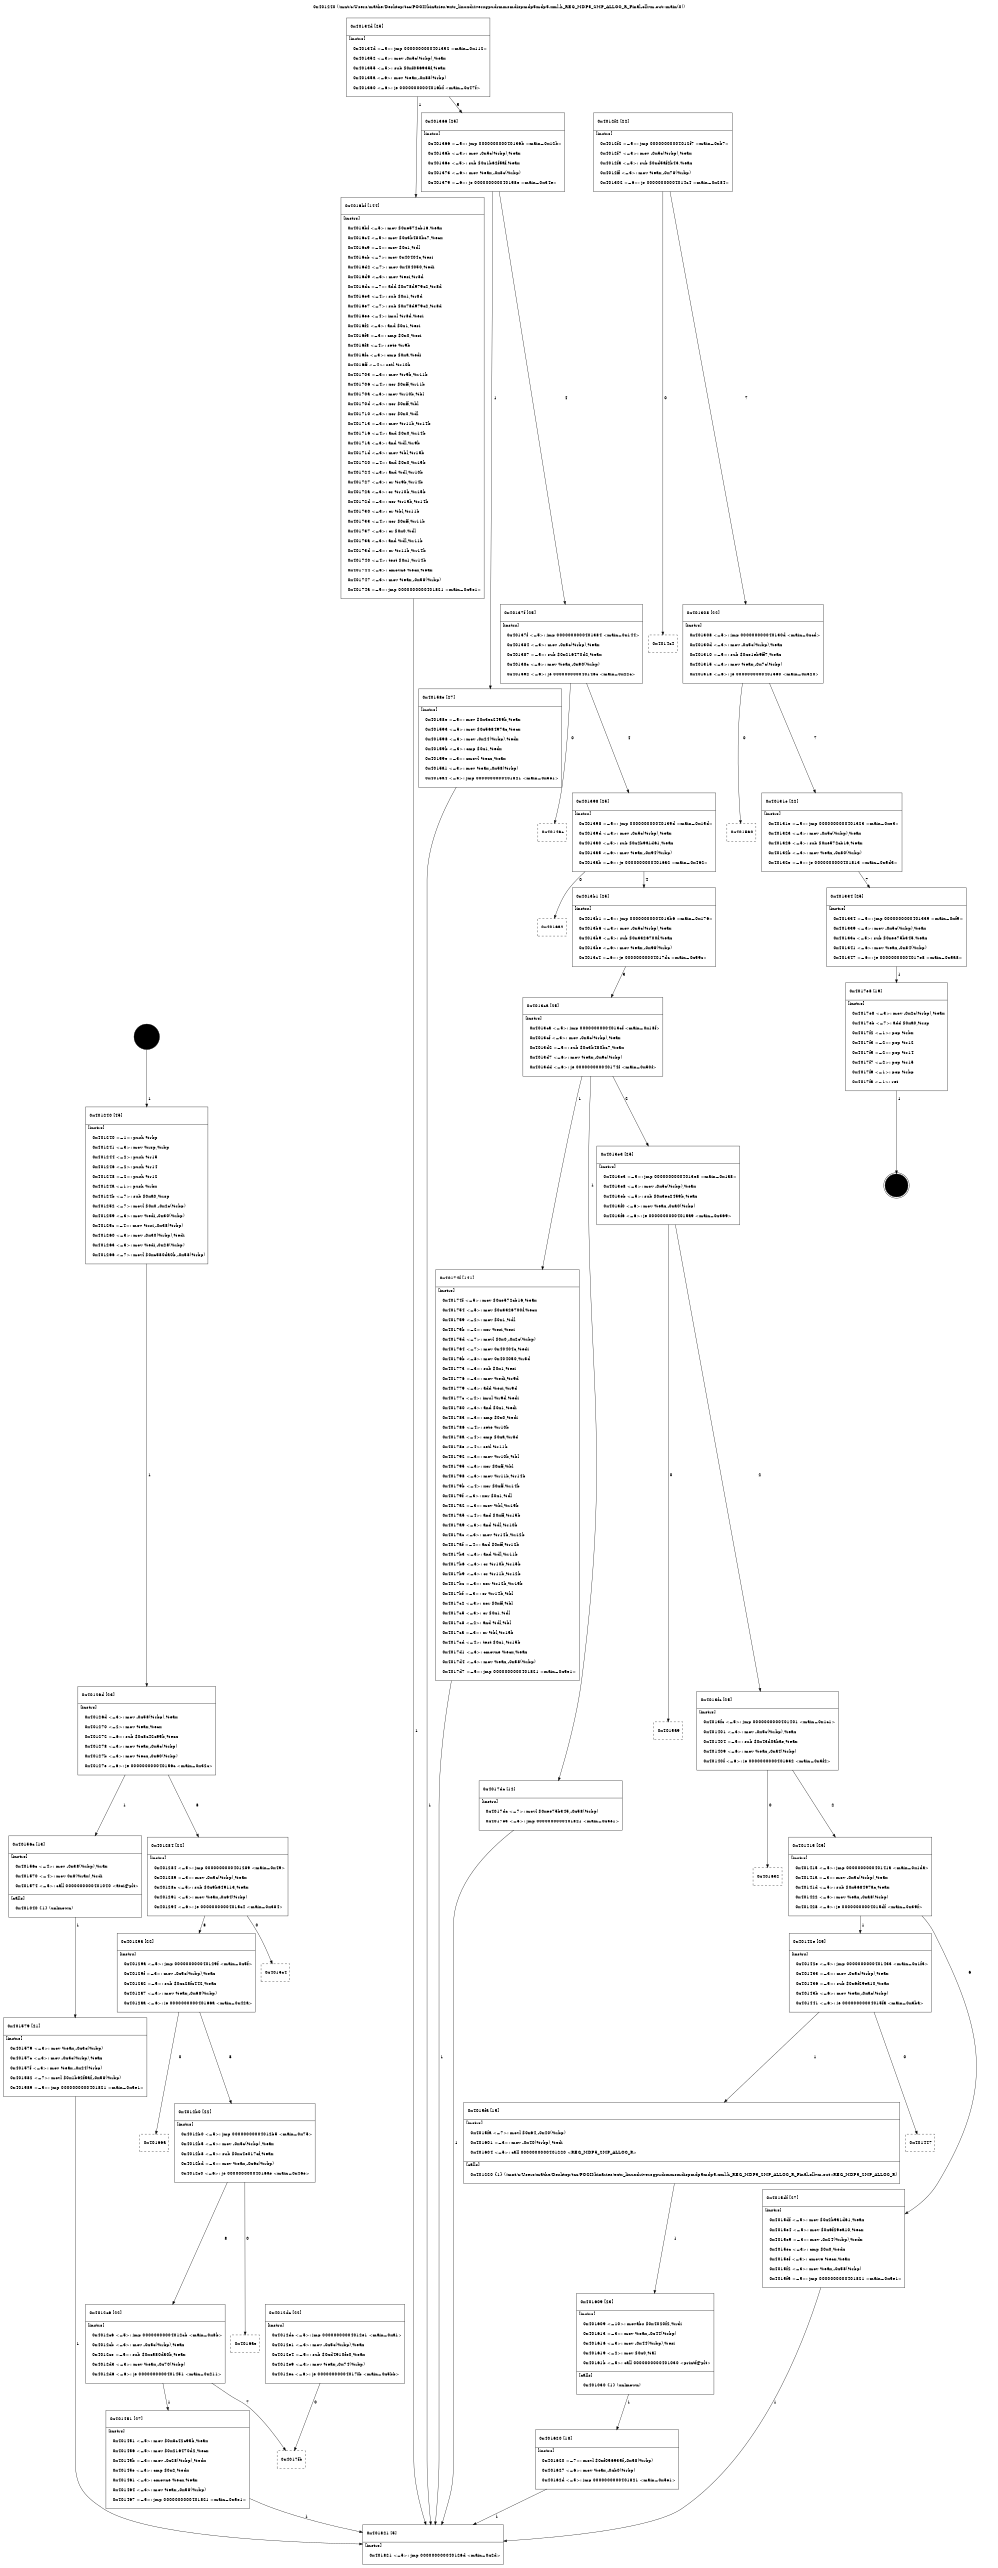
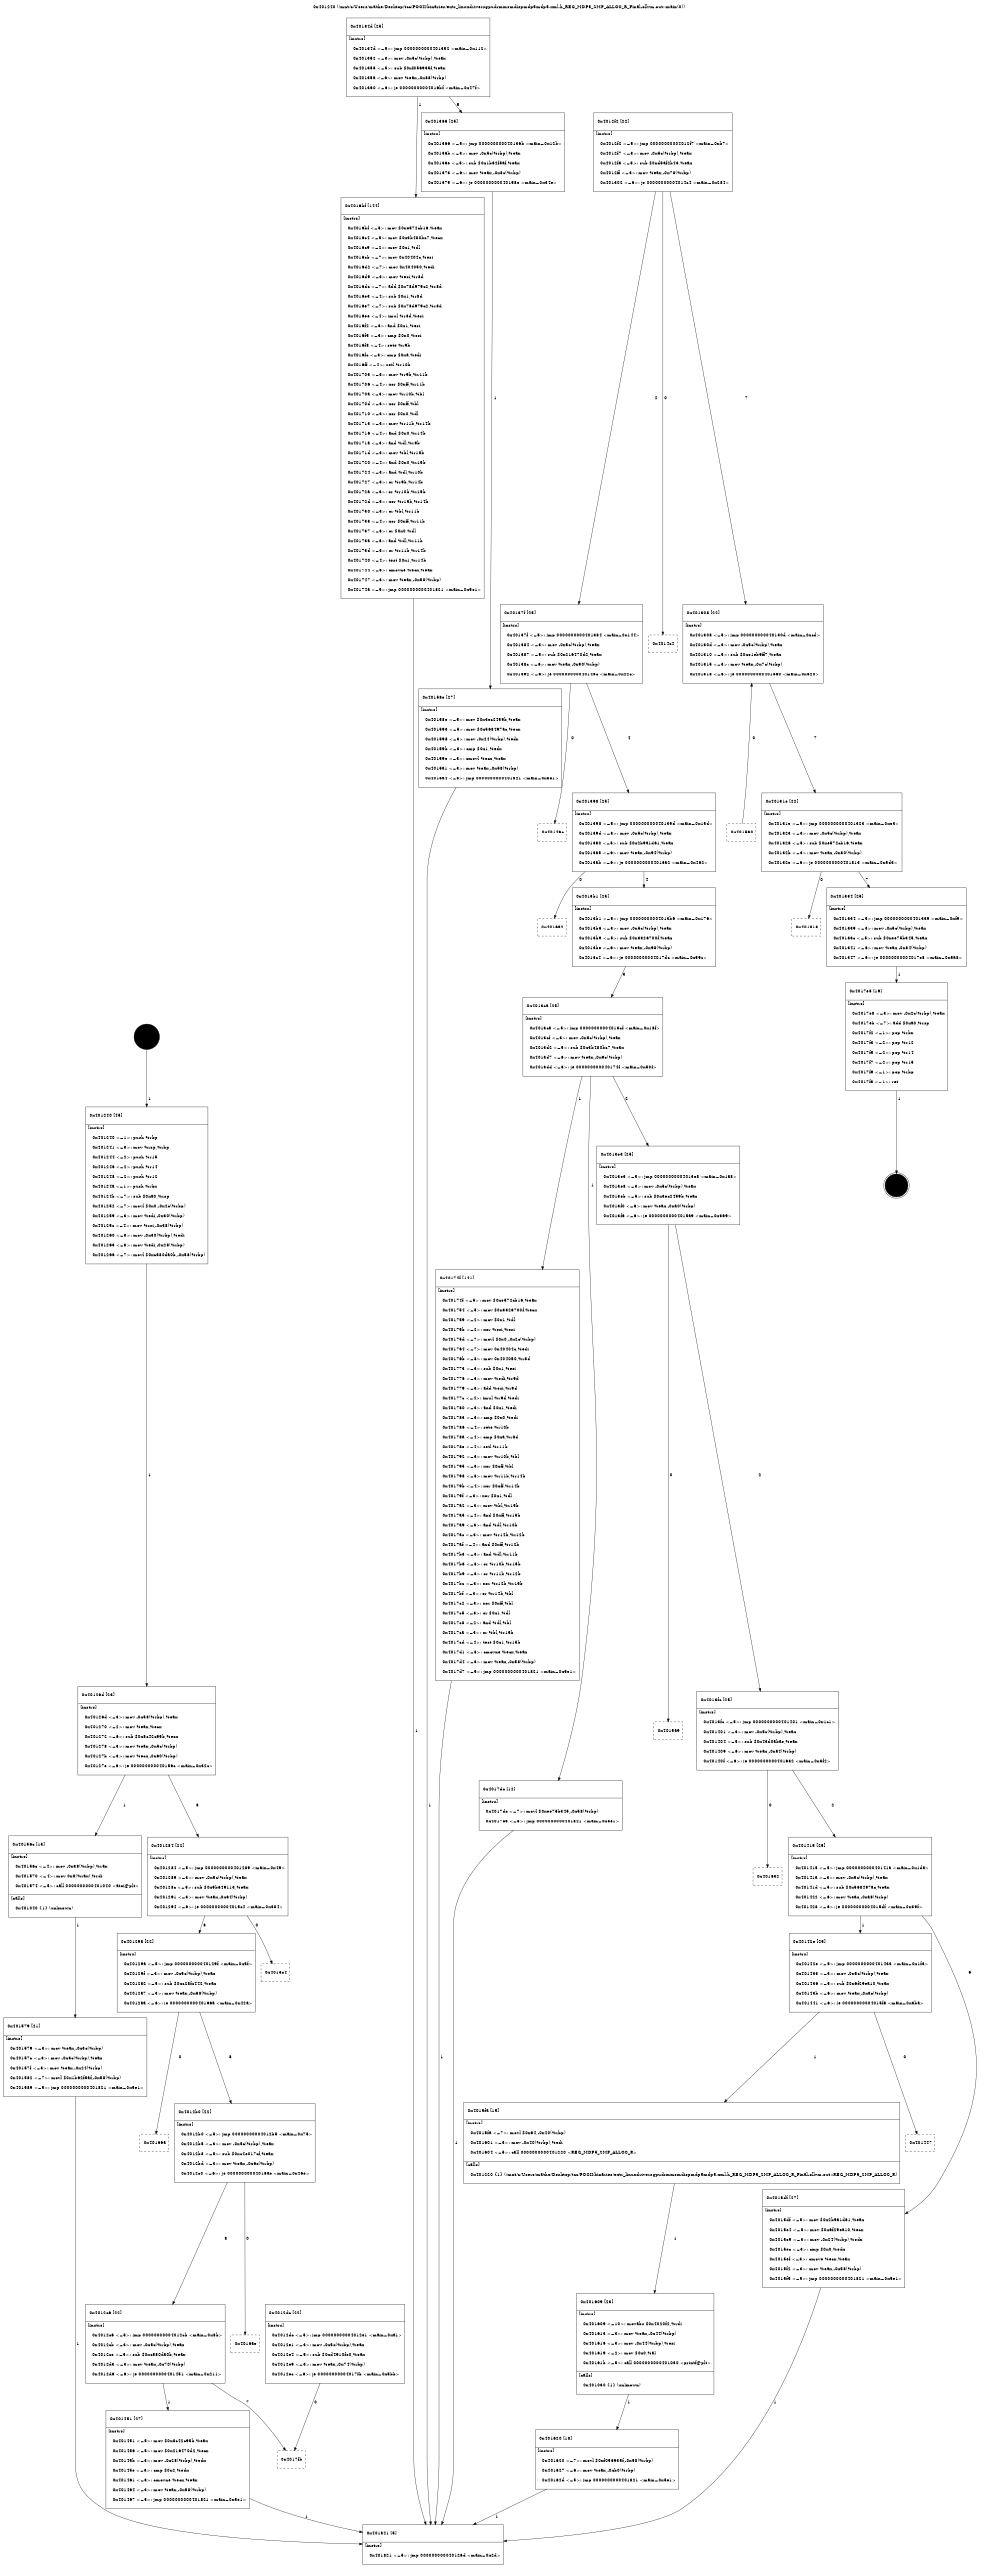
(532, 396) -> (617, 396)
(738, 752) -> (748, 755)
none -> (806, 927)
